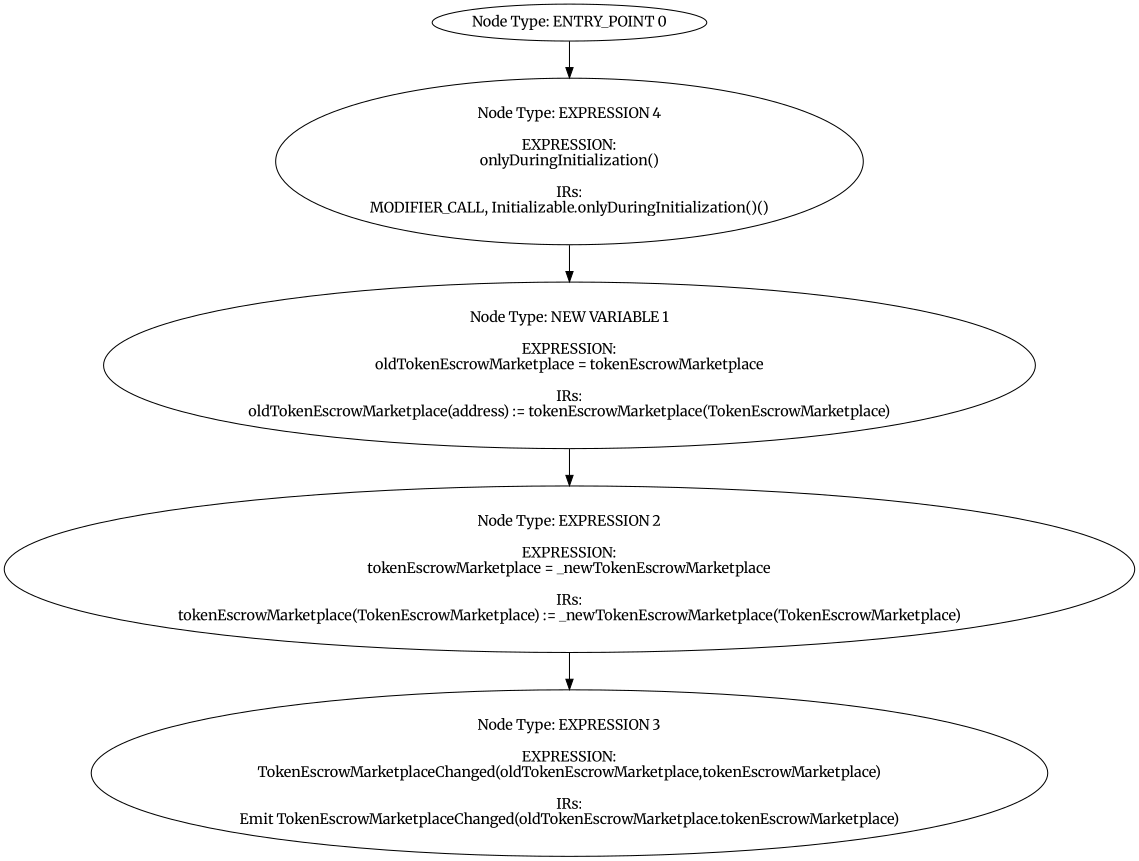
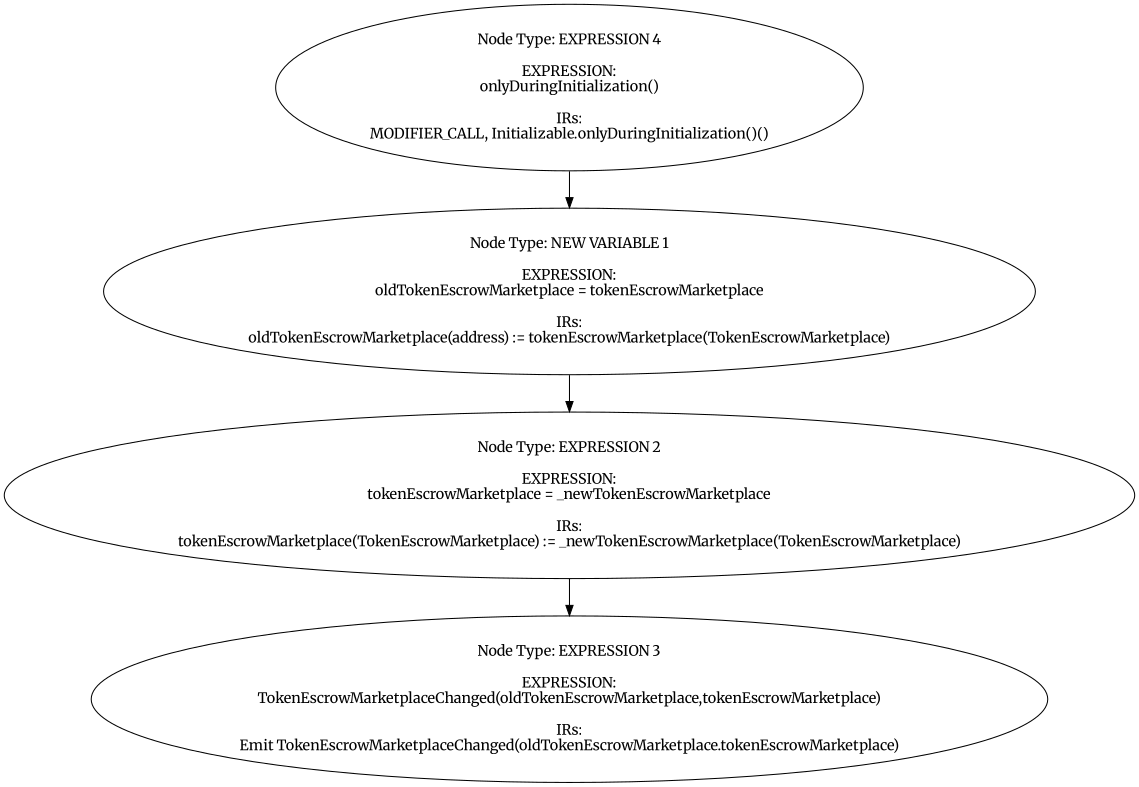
(569, 23) -> none
